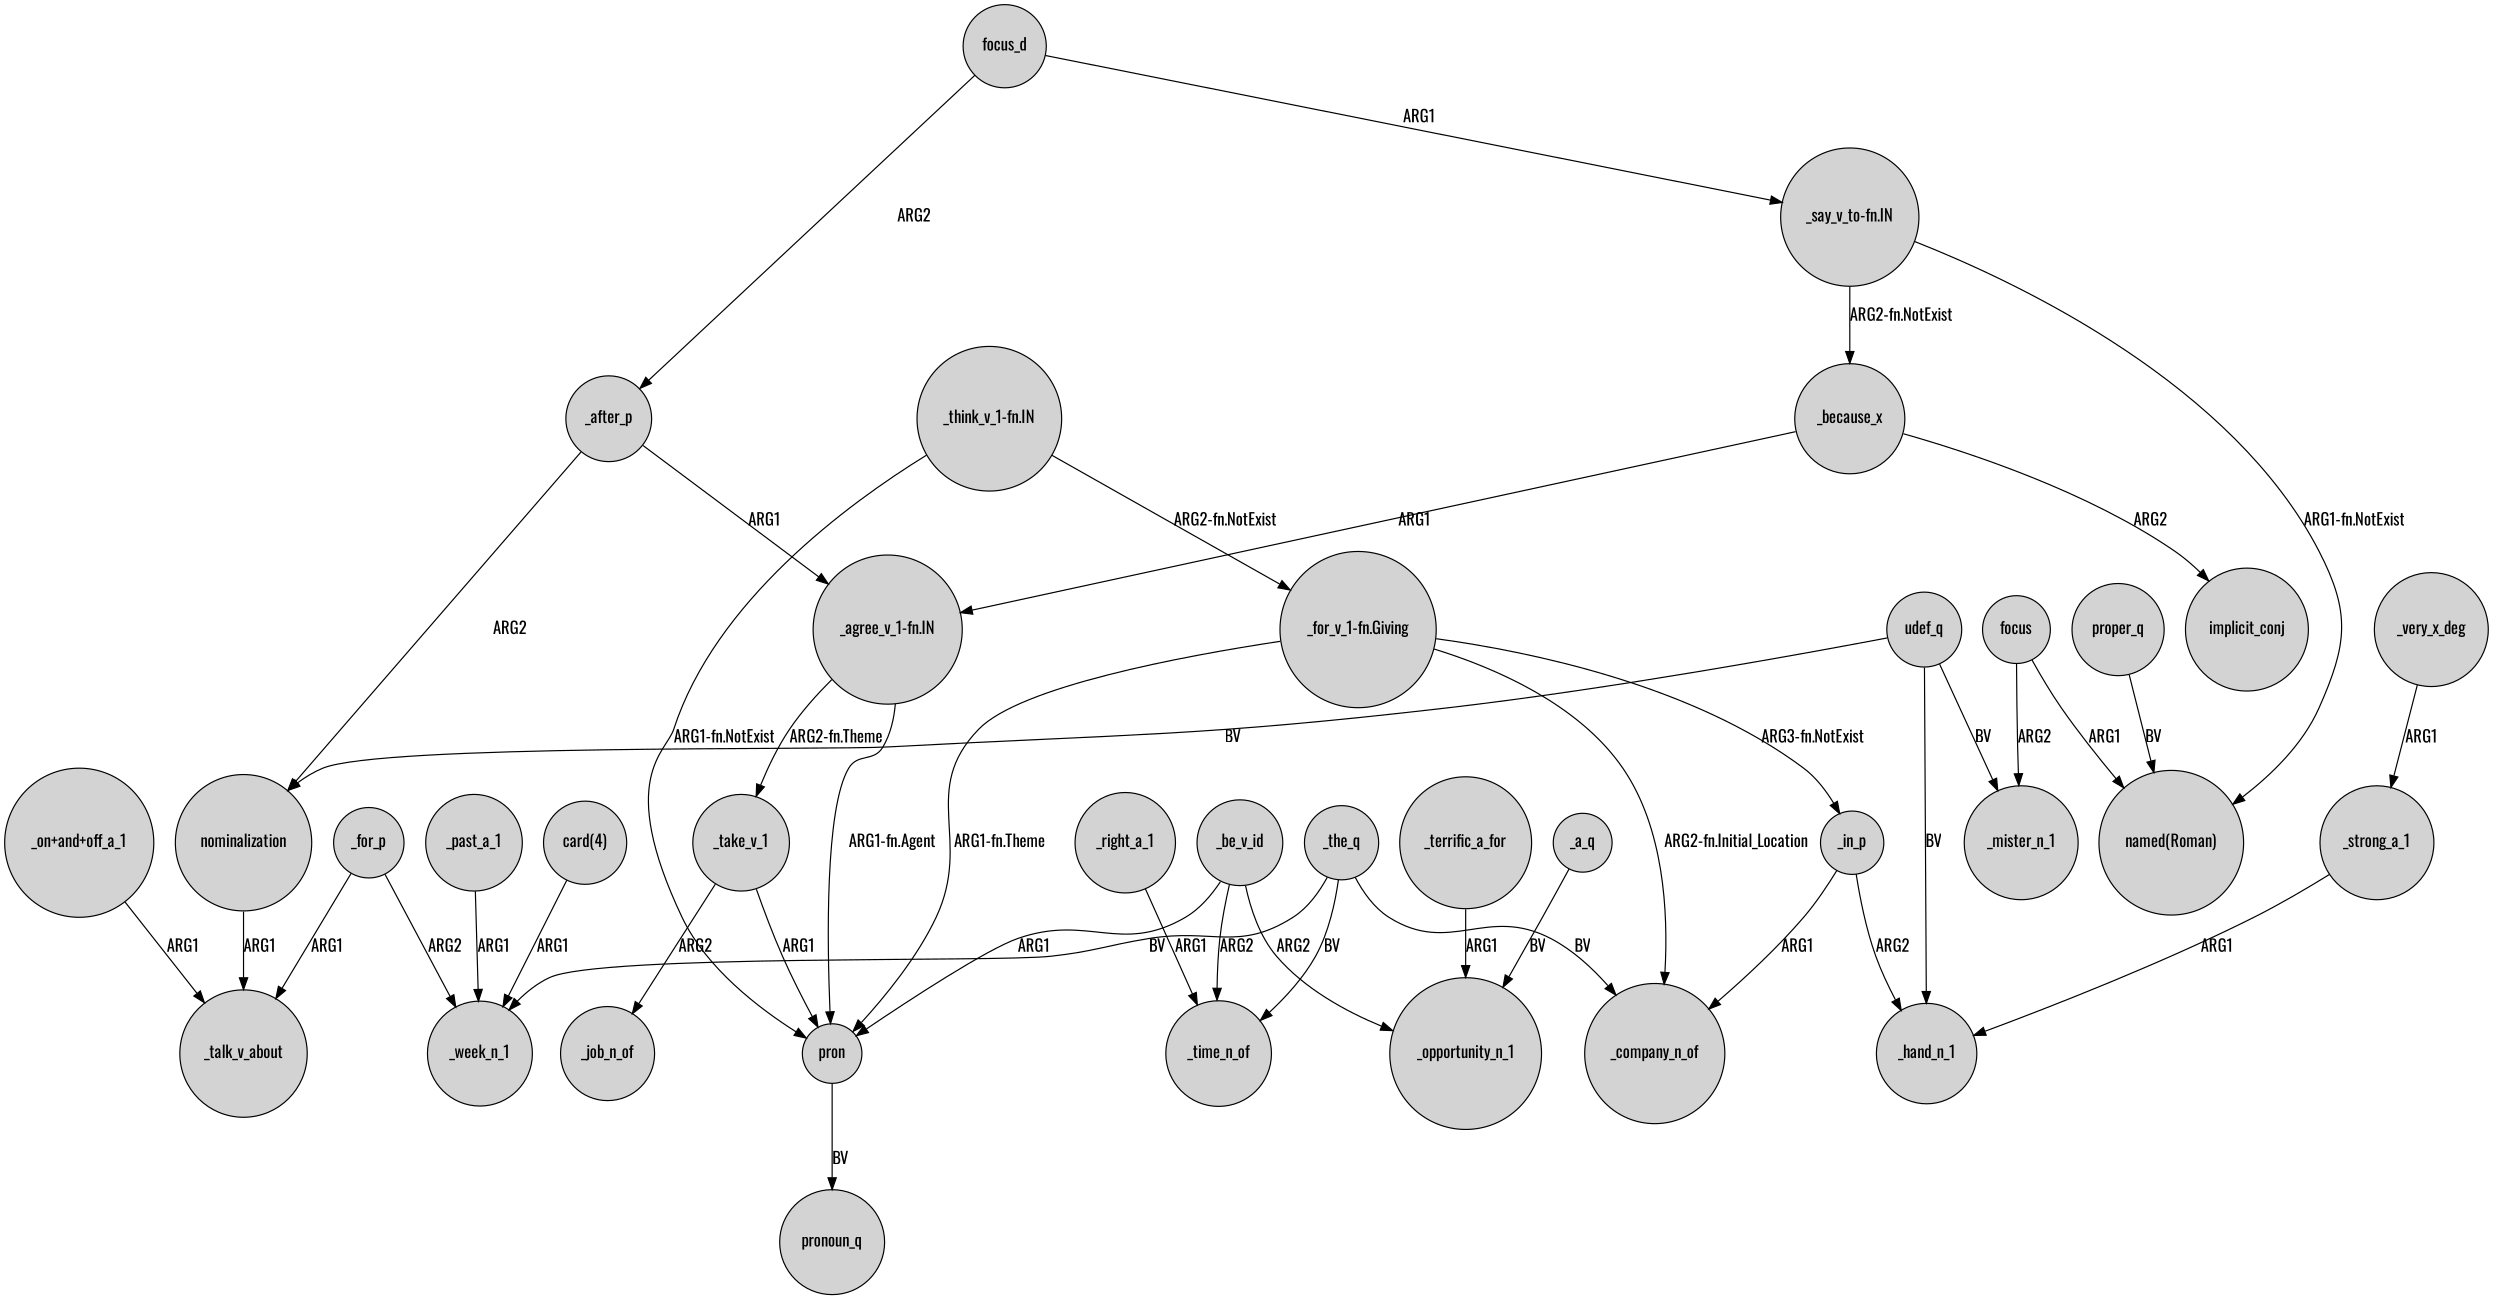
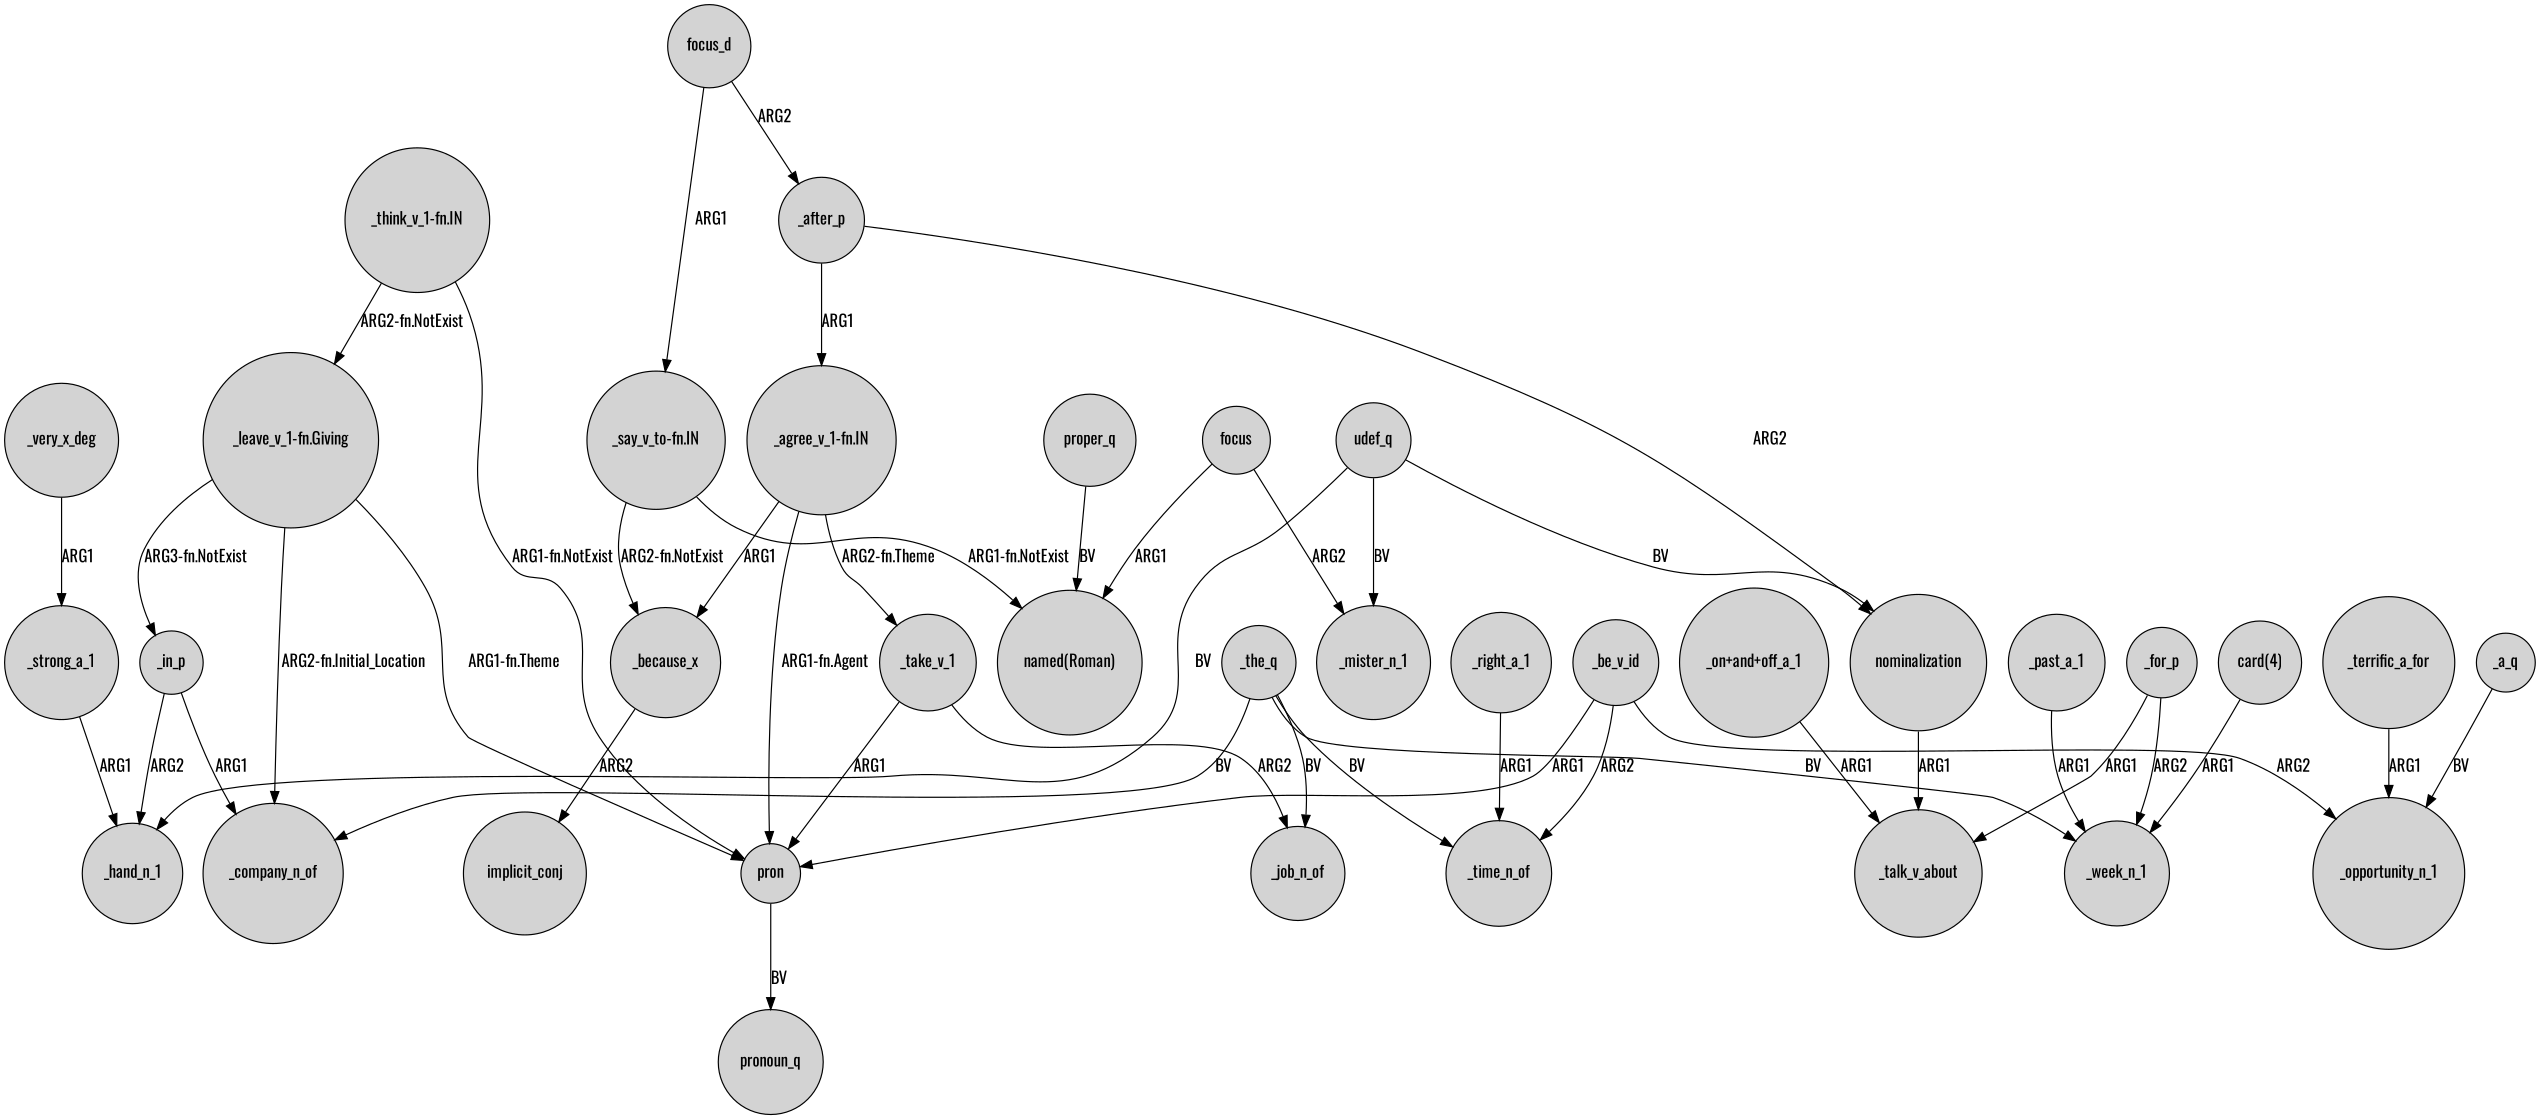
(1384, 521) -> (741, 554)
(1358, 630) -> (291, 440)
none -> (1301, 753)
